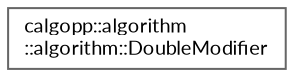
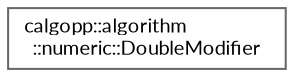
(147, 39) -> (147, 39)
